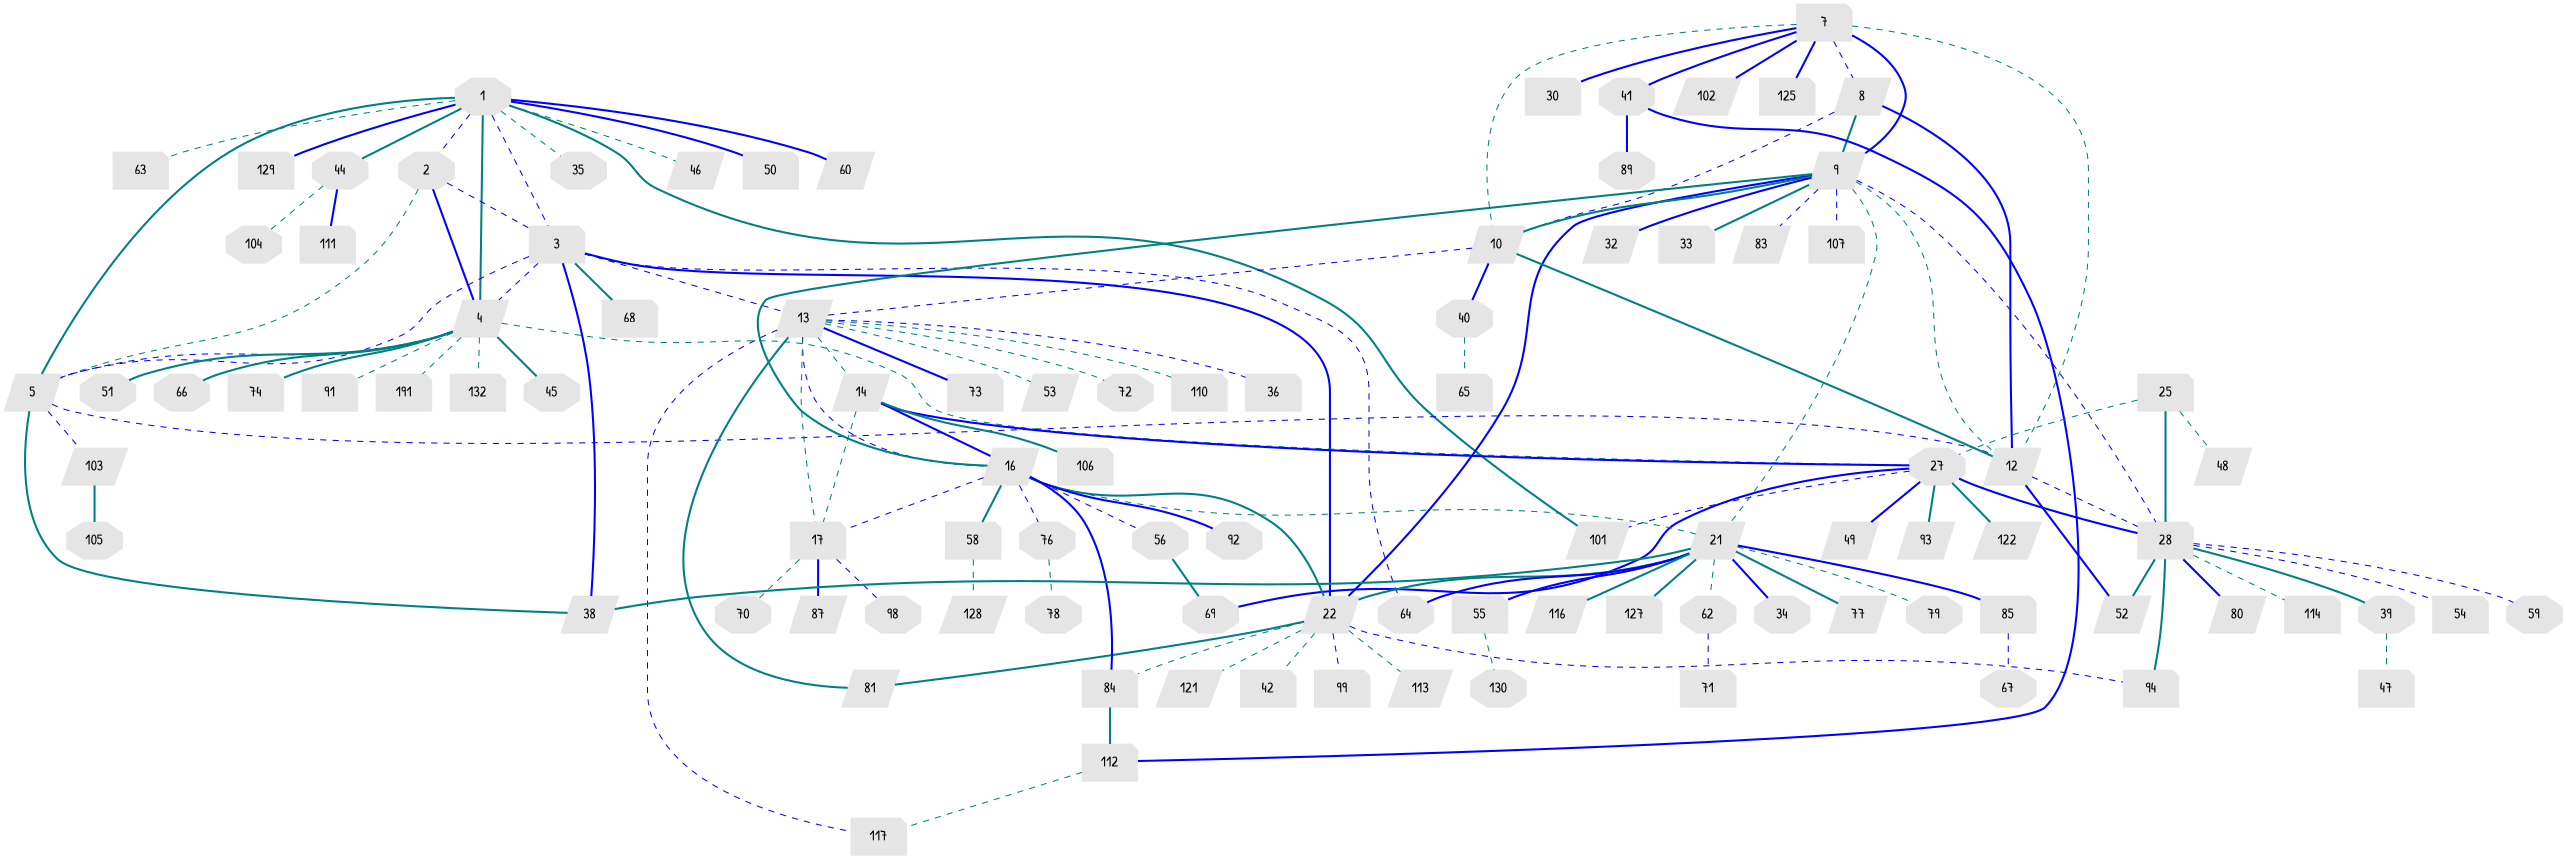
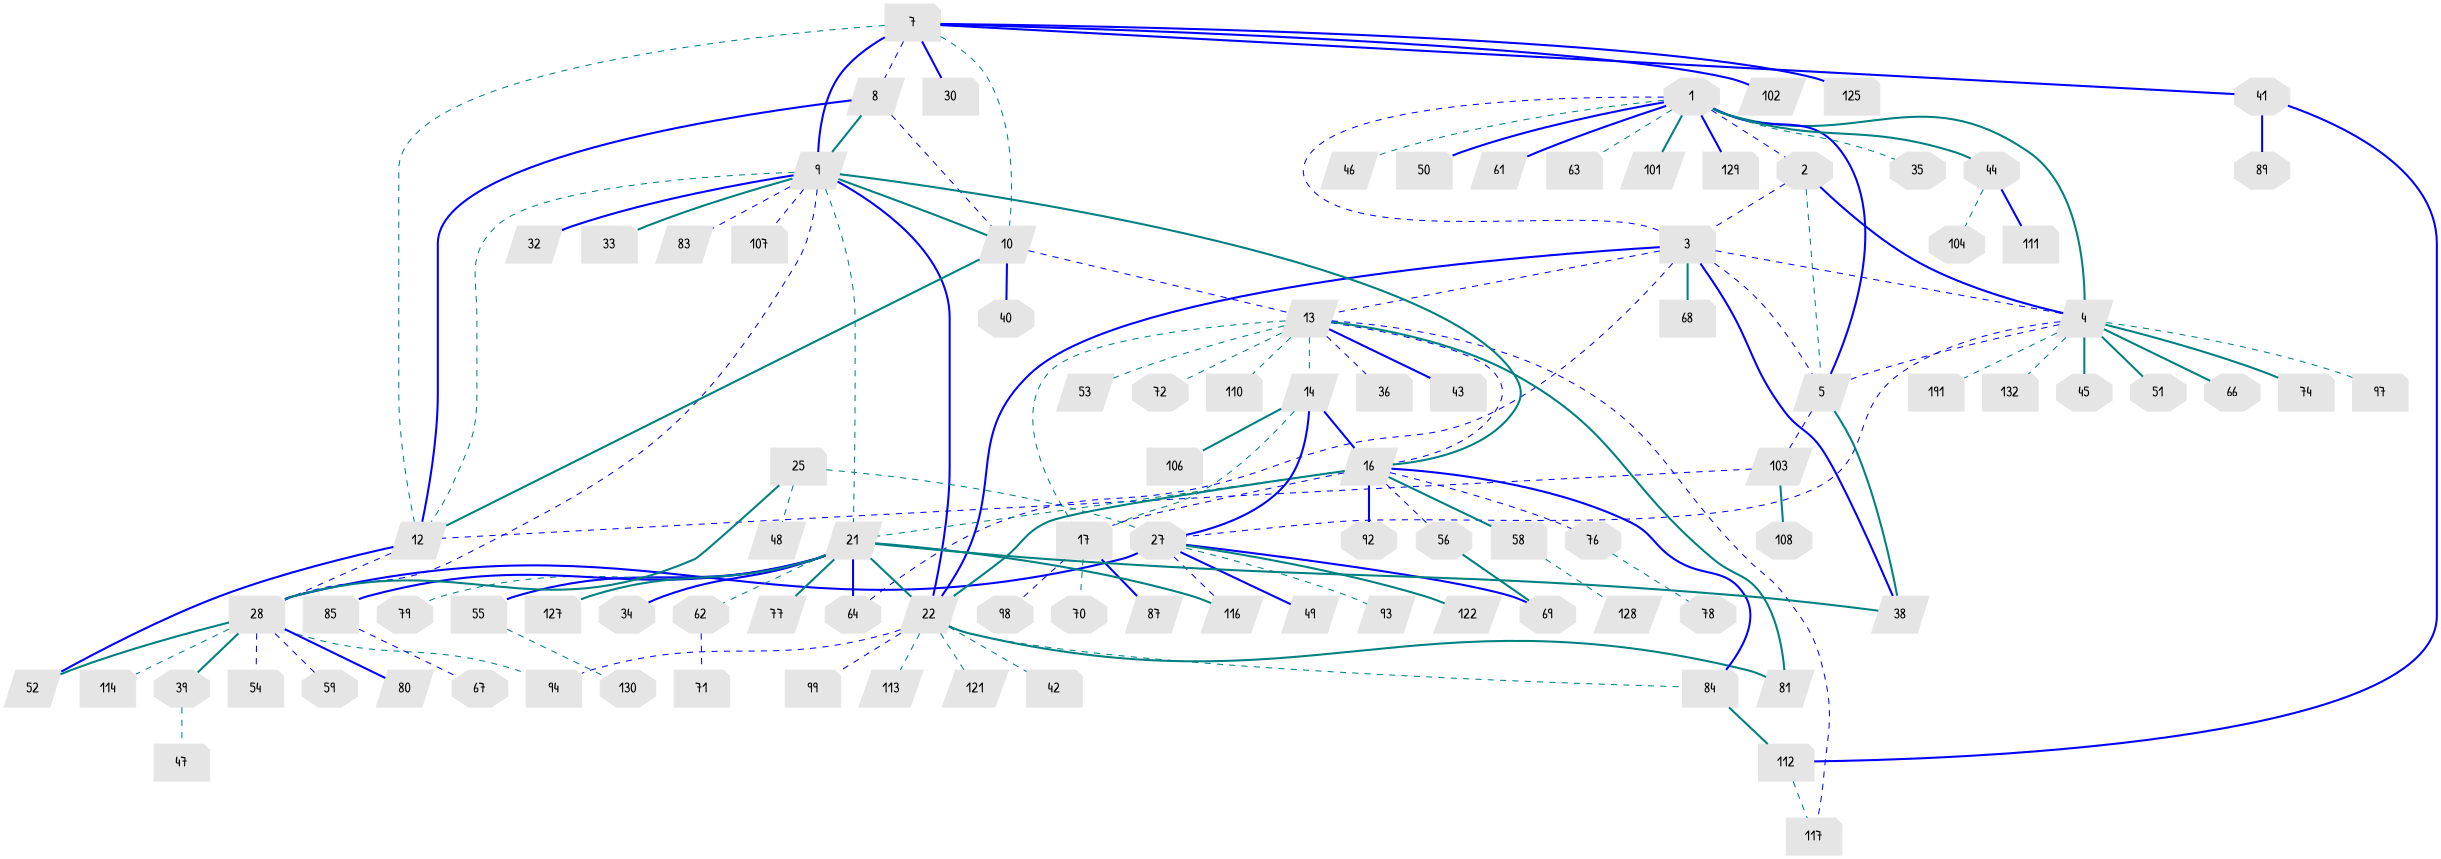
(205, 169) -> (1860, 194)
(846, 171) -> (1500, 171)
(918, 391) -> (1660, 517)
(330, 393) -> (2380, 393)
(975, 393) -> (1458, 393)
(1465, 393) -> none
(925, 433) -> (999, 508)
(1768, 494) -> (1194, 577)
(1932, 504) -> (1300, 580)
(95, 541) -> (1784, 541)
(2162, 615) -> (387, 650)
